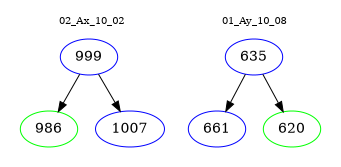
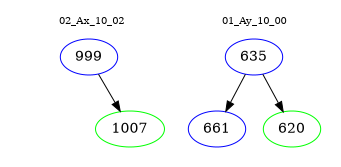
(254, 22) -> (254, 22)
(49, 129) -> none
(130, 129) -> (130, 129)
